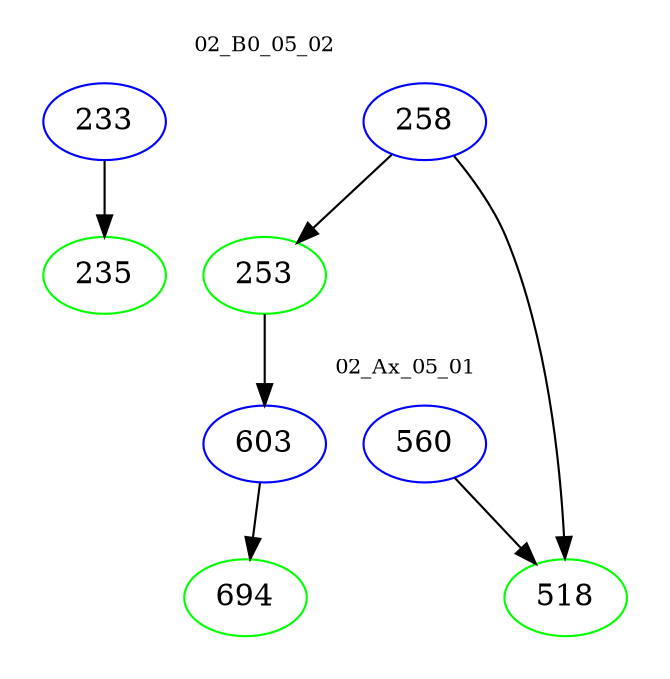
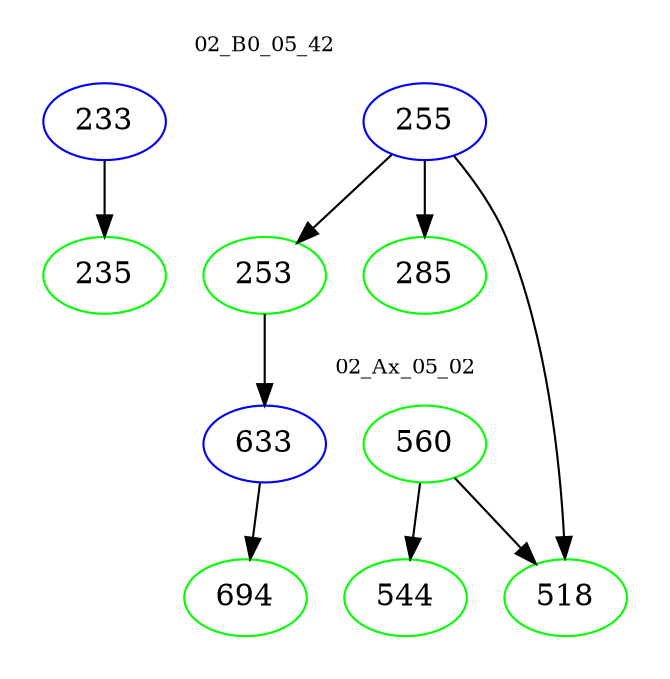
(265, 46) -> (265, 46)
(425, 122) -> (425, 122)
none -> (425, 275)
(406, 368) -> (406, 368)
(265, 444) -> (265, 444)
(425, 444) -> (425, 444)
none -> (406, 598)
